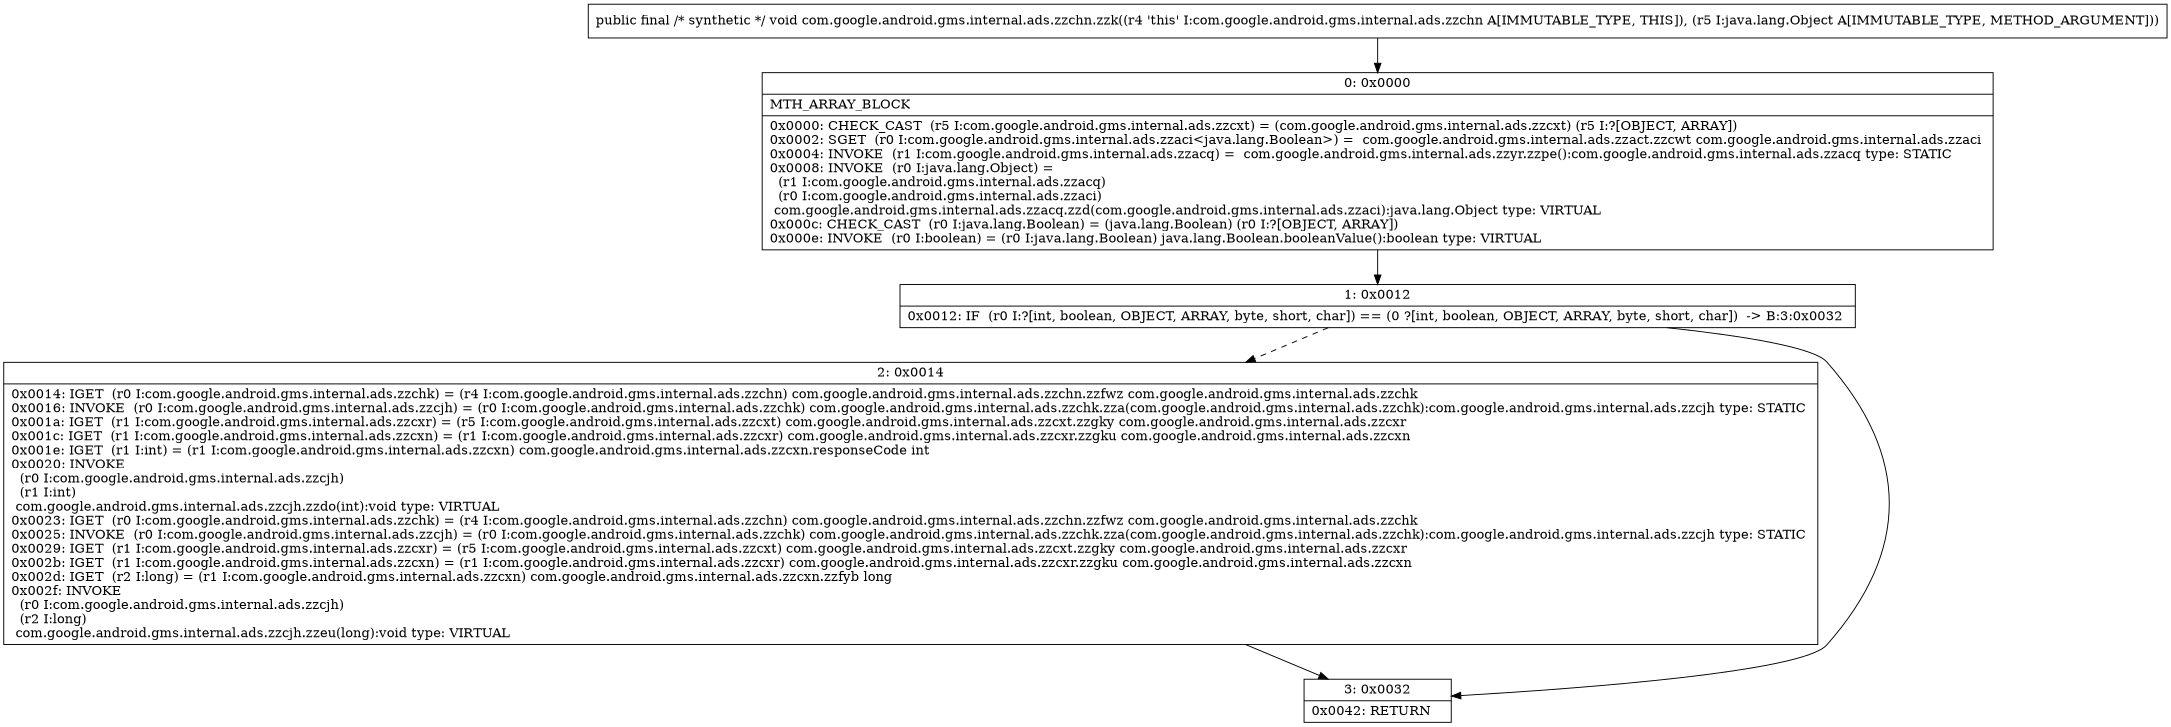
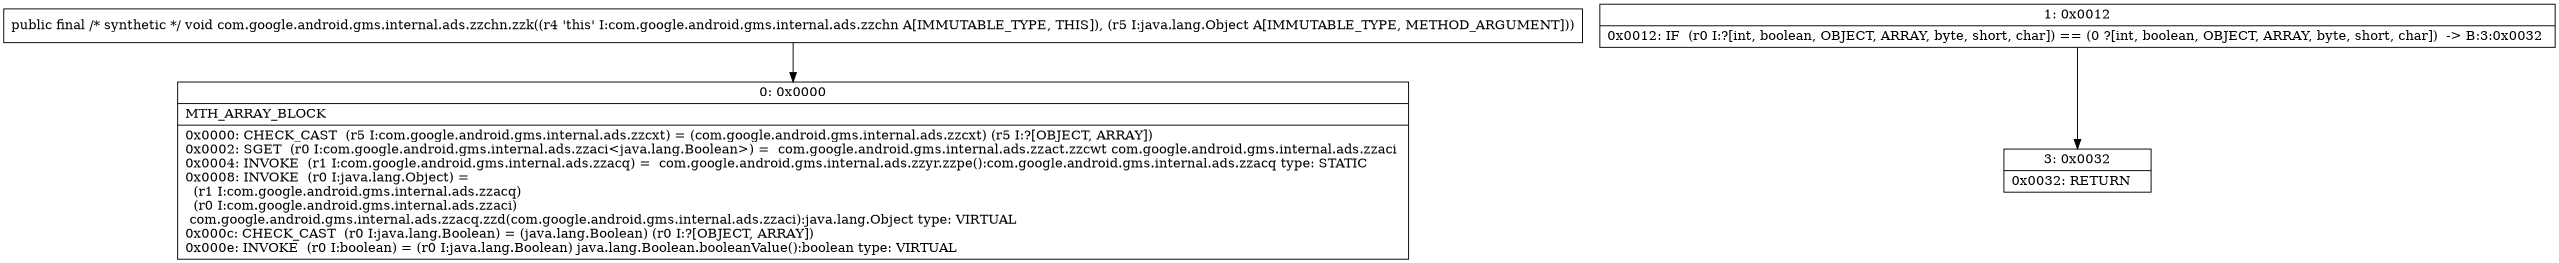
(1378, 262) -> none
(911, 503) -> none
(1378, 711) -> (2078, 181)
